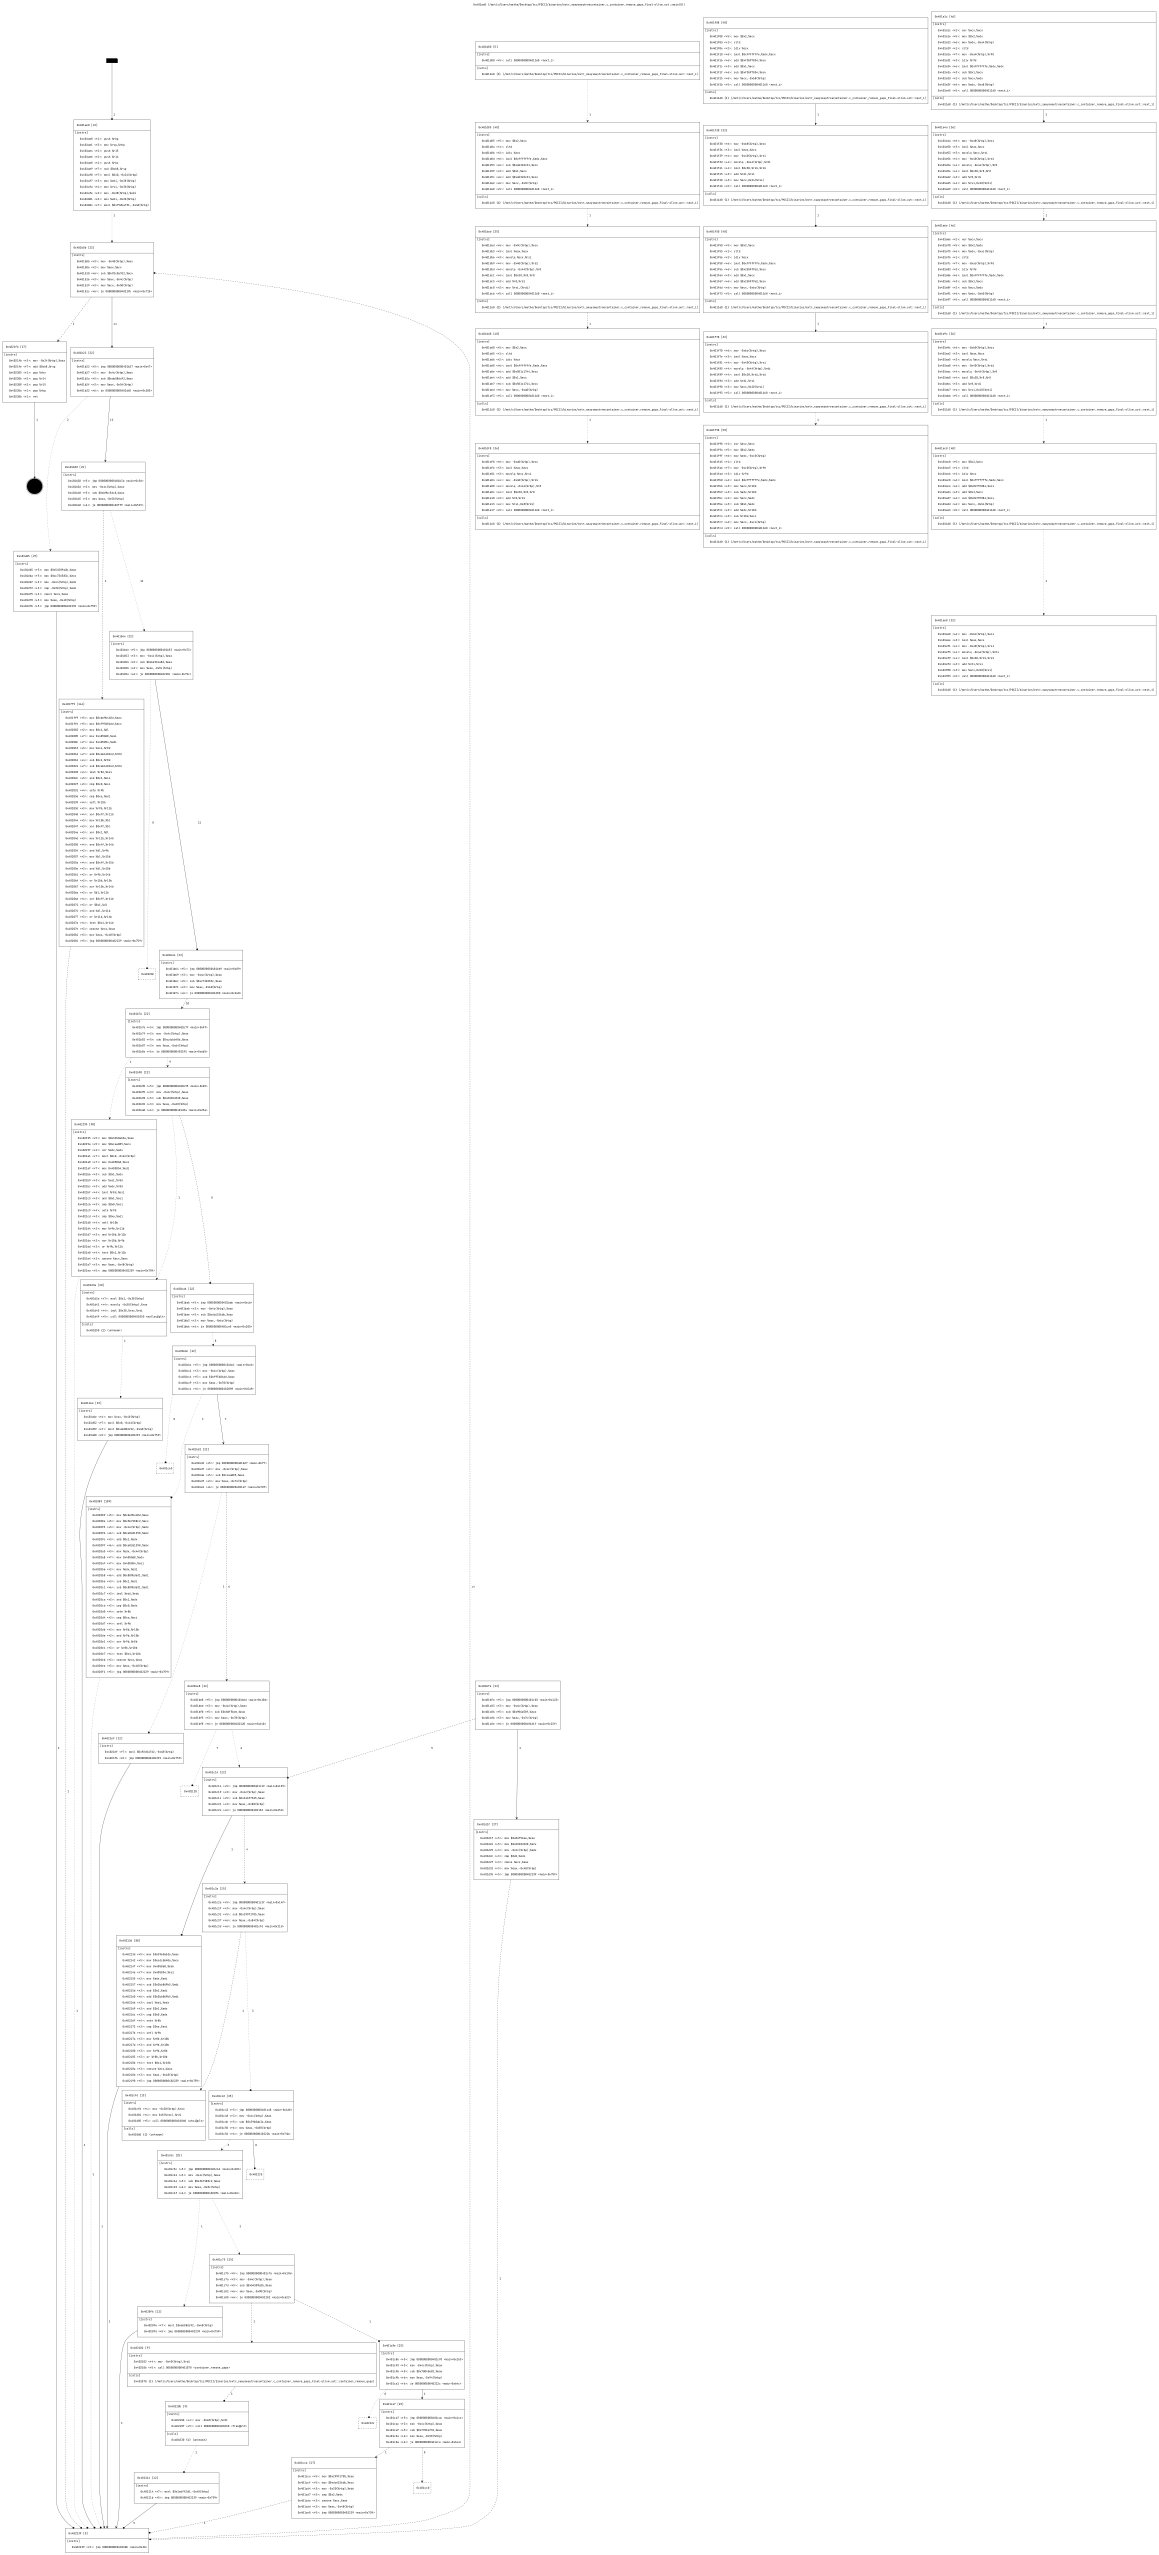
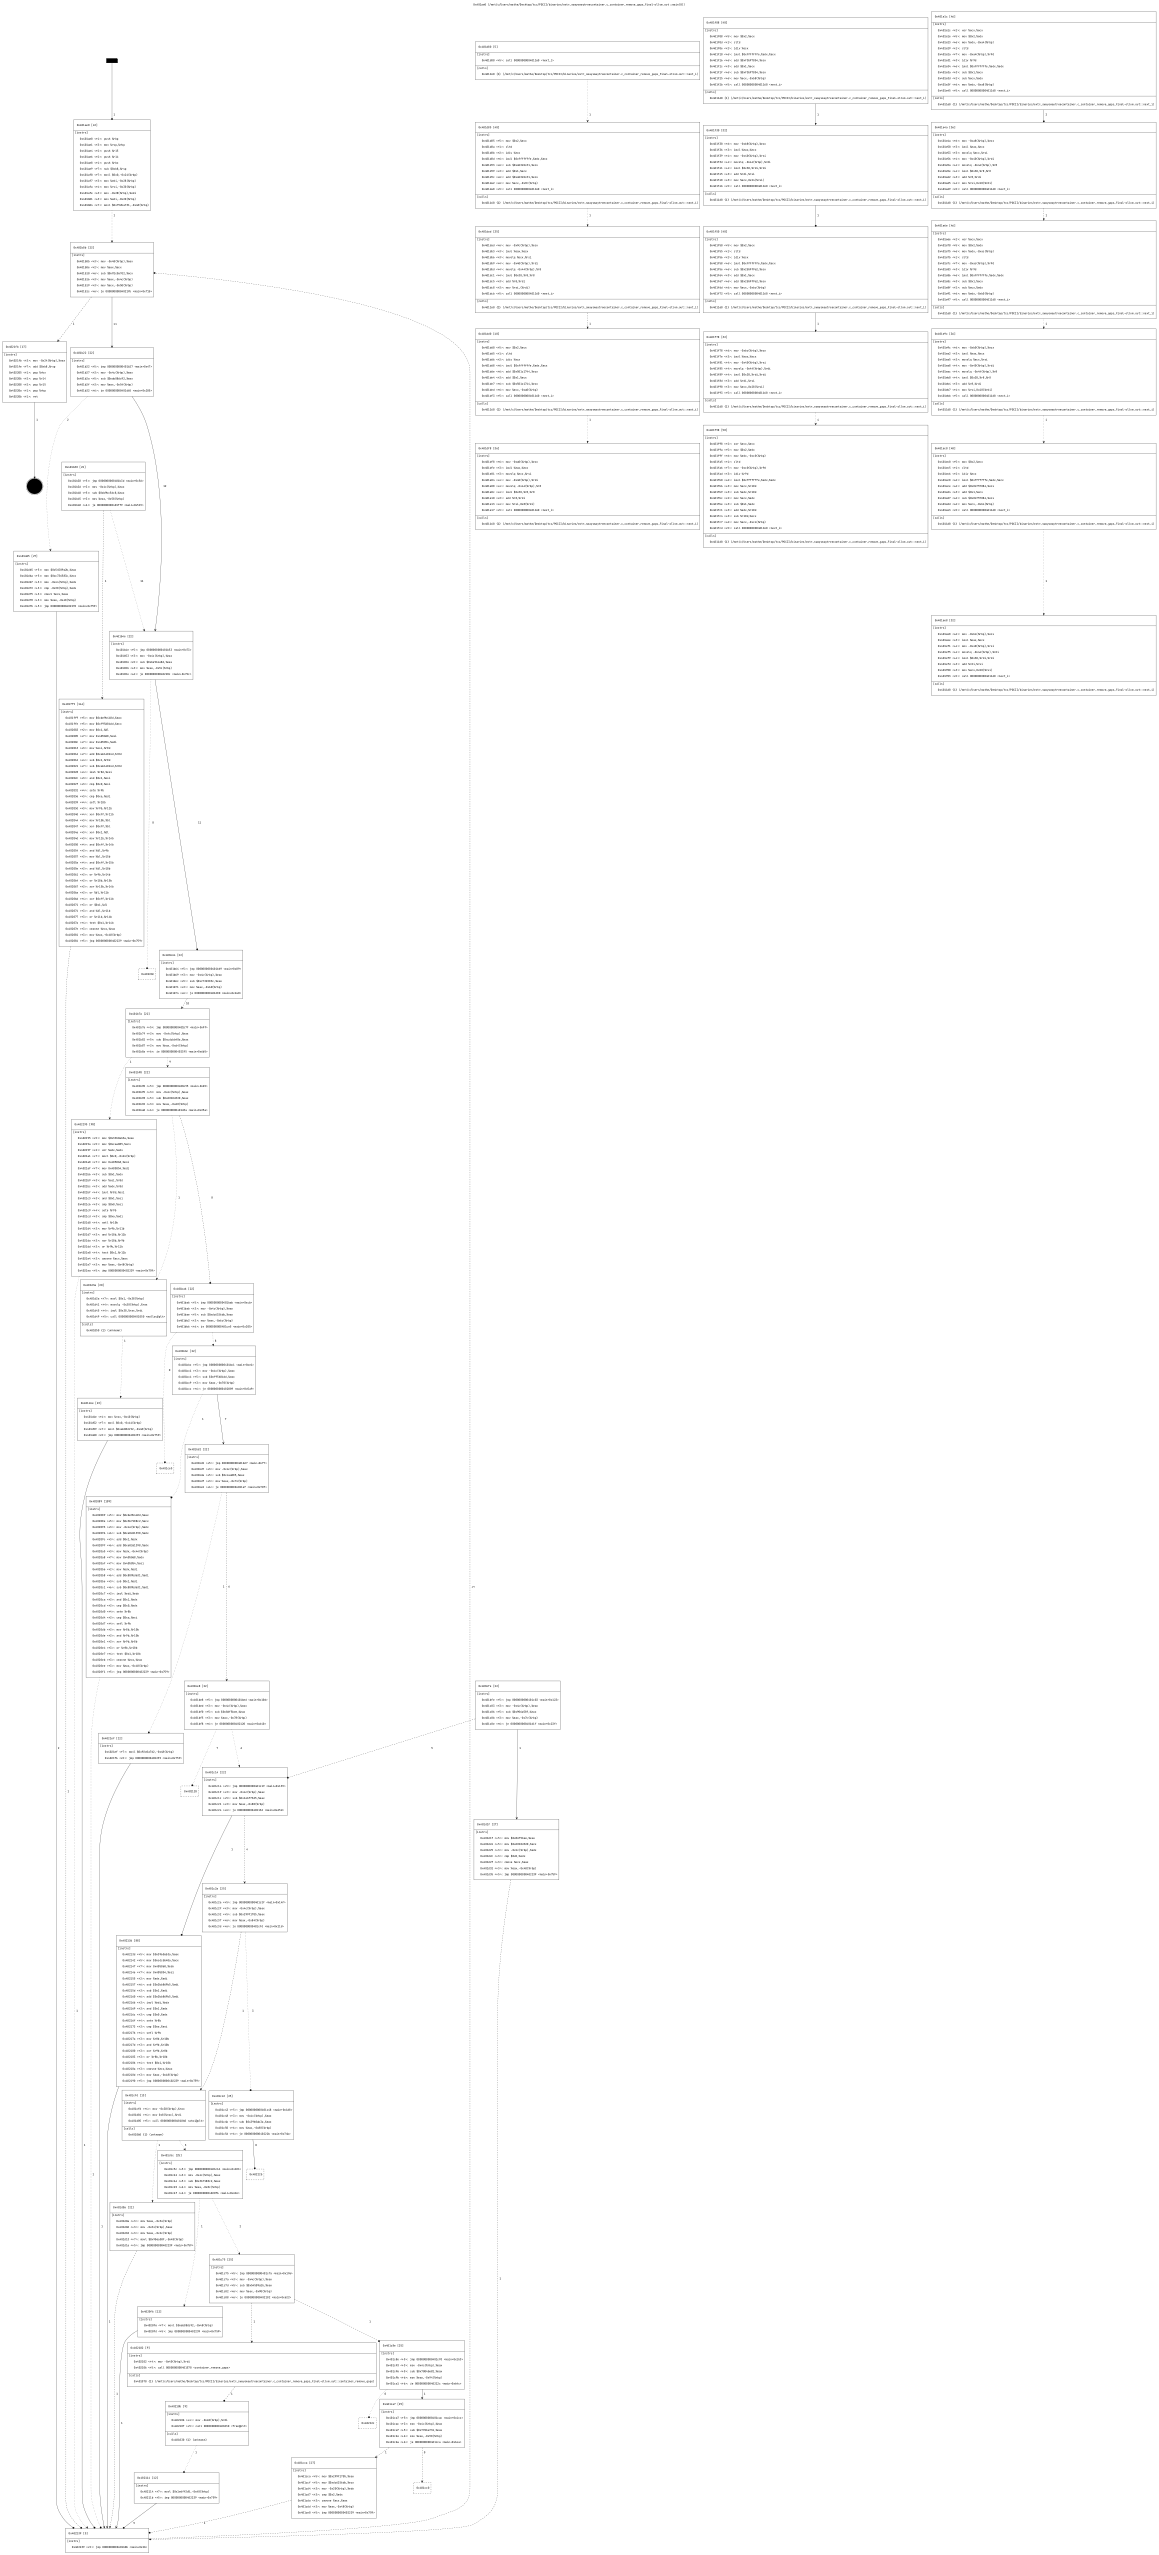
(108, 428) -> (161, 510)
(169, 1428) -> (164, 1395)
(75, 1903) -> (75, 1903)
(227, 2144) -> (182, 2144)
none -> (152, 2227)
